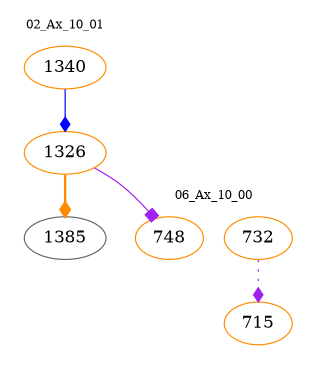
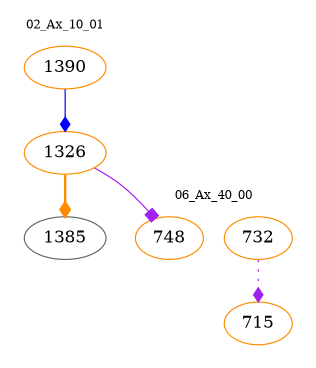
(65, 68) -> (65, 68)
(214, 196) -> (214, 196)
